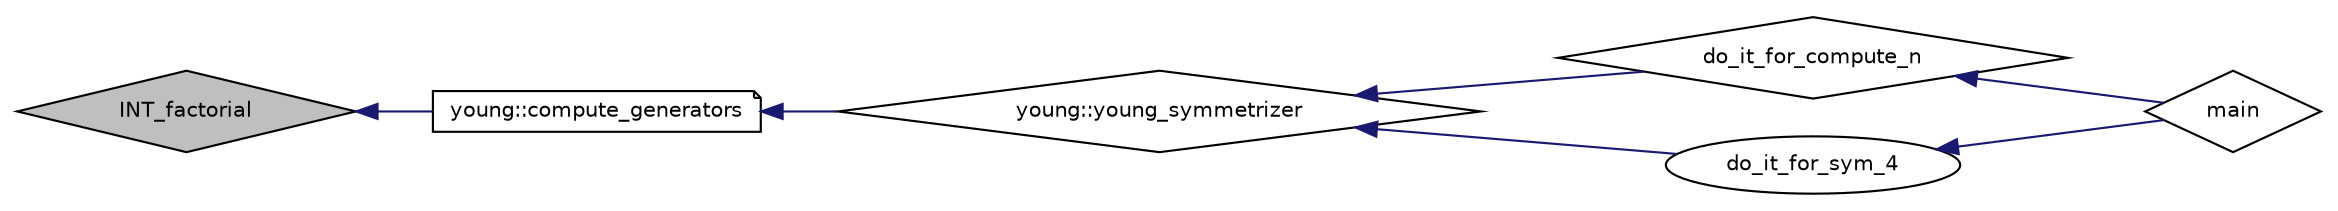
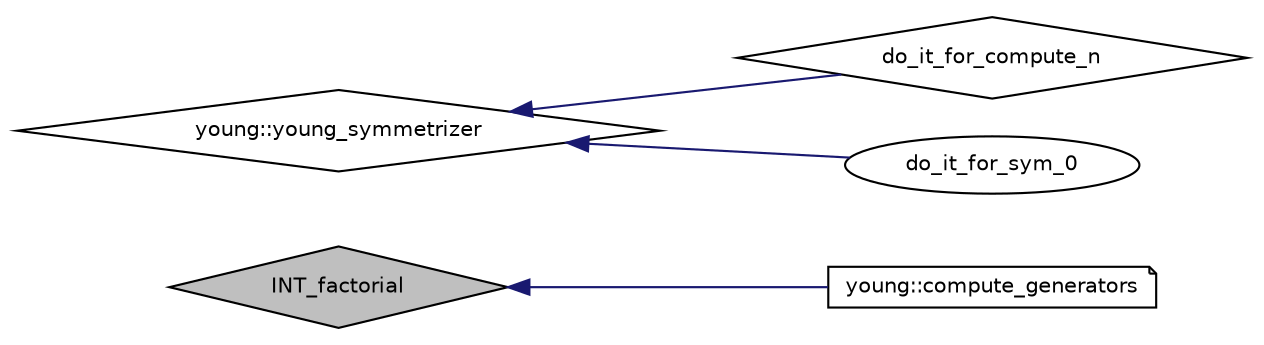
(810, 111) -> none
(2233, 111) -> none
(1813, 165) -> (992, 165)
